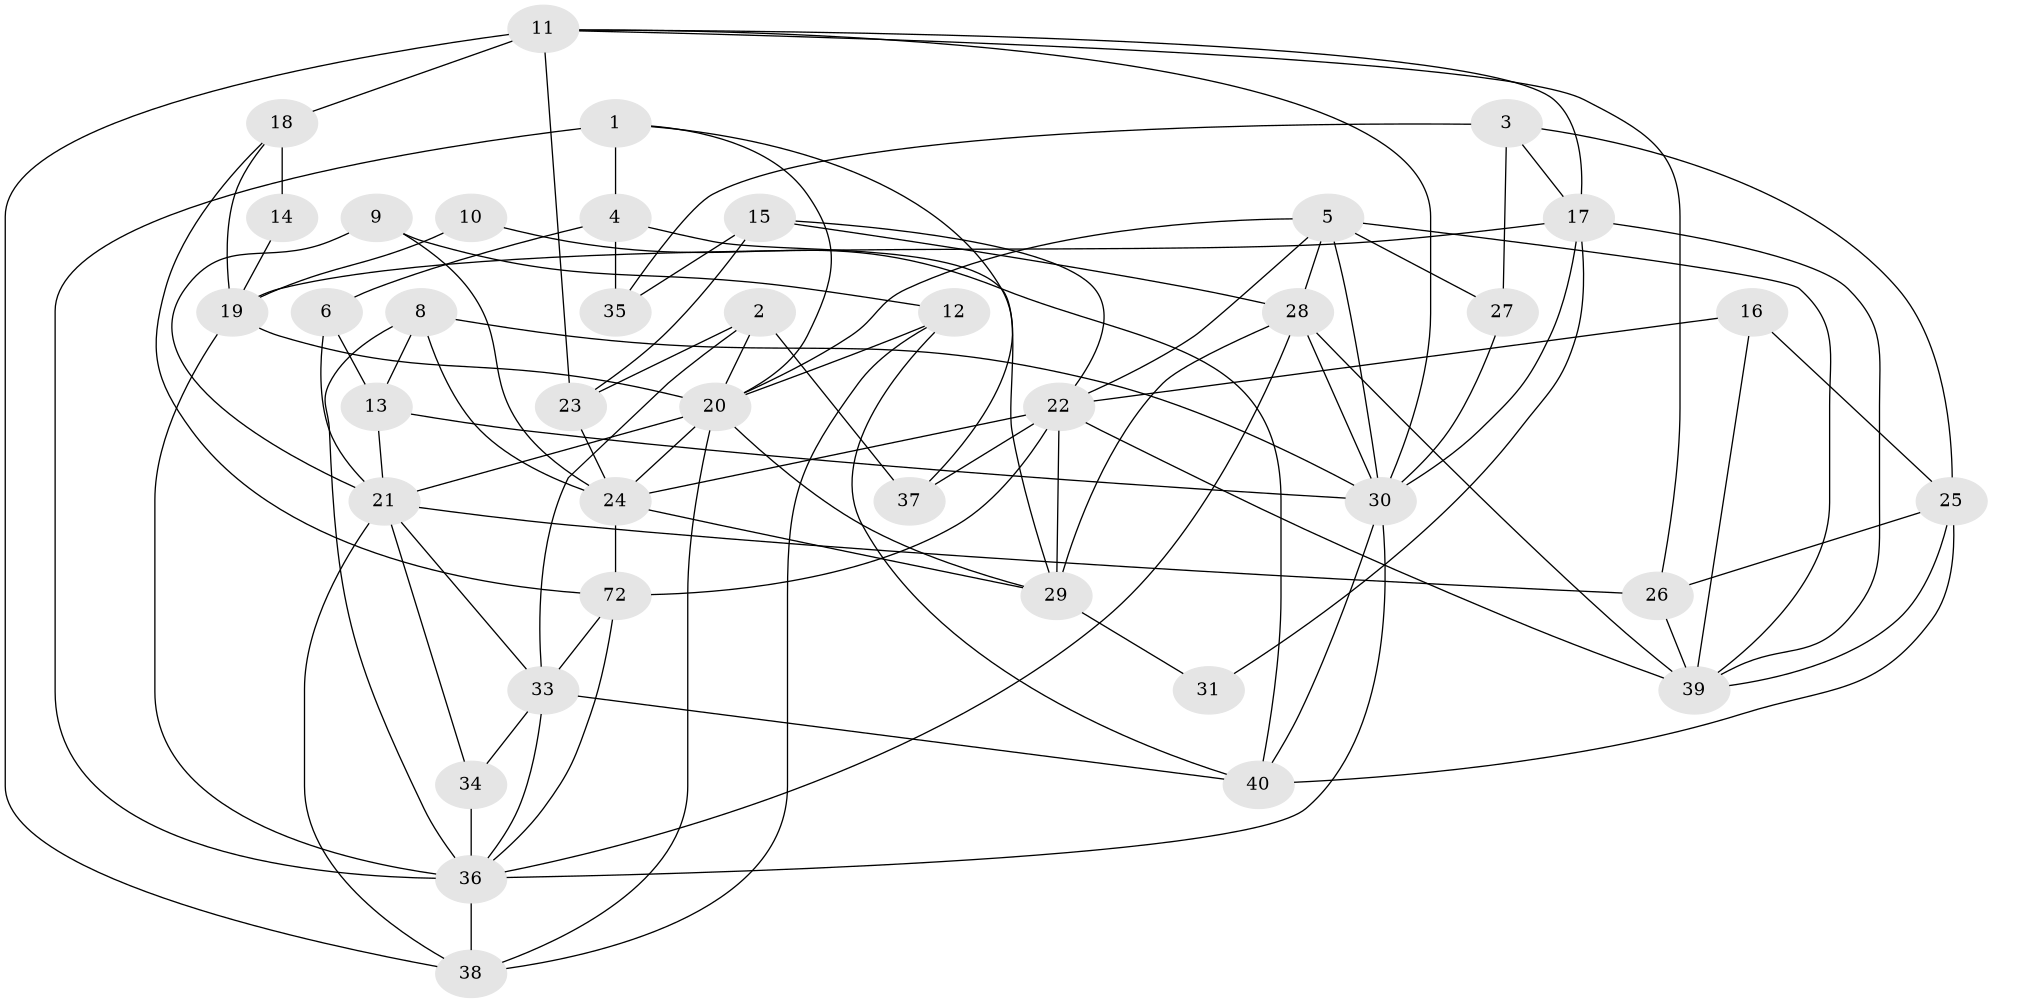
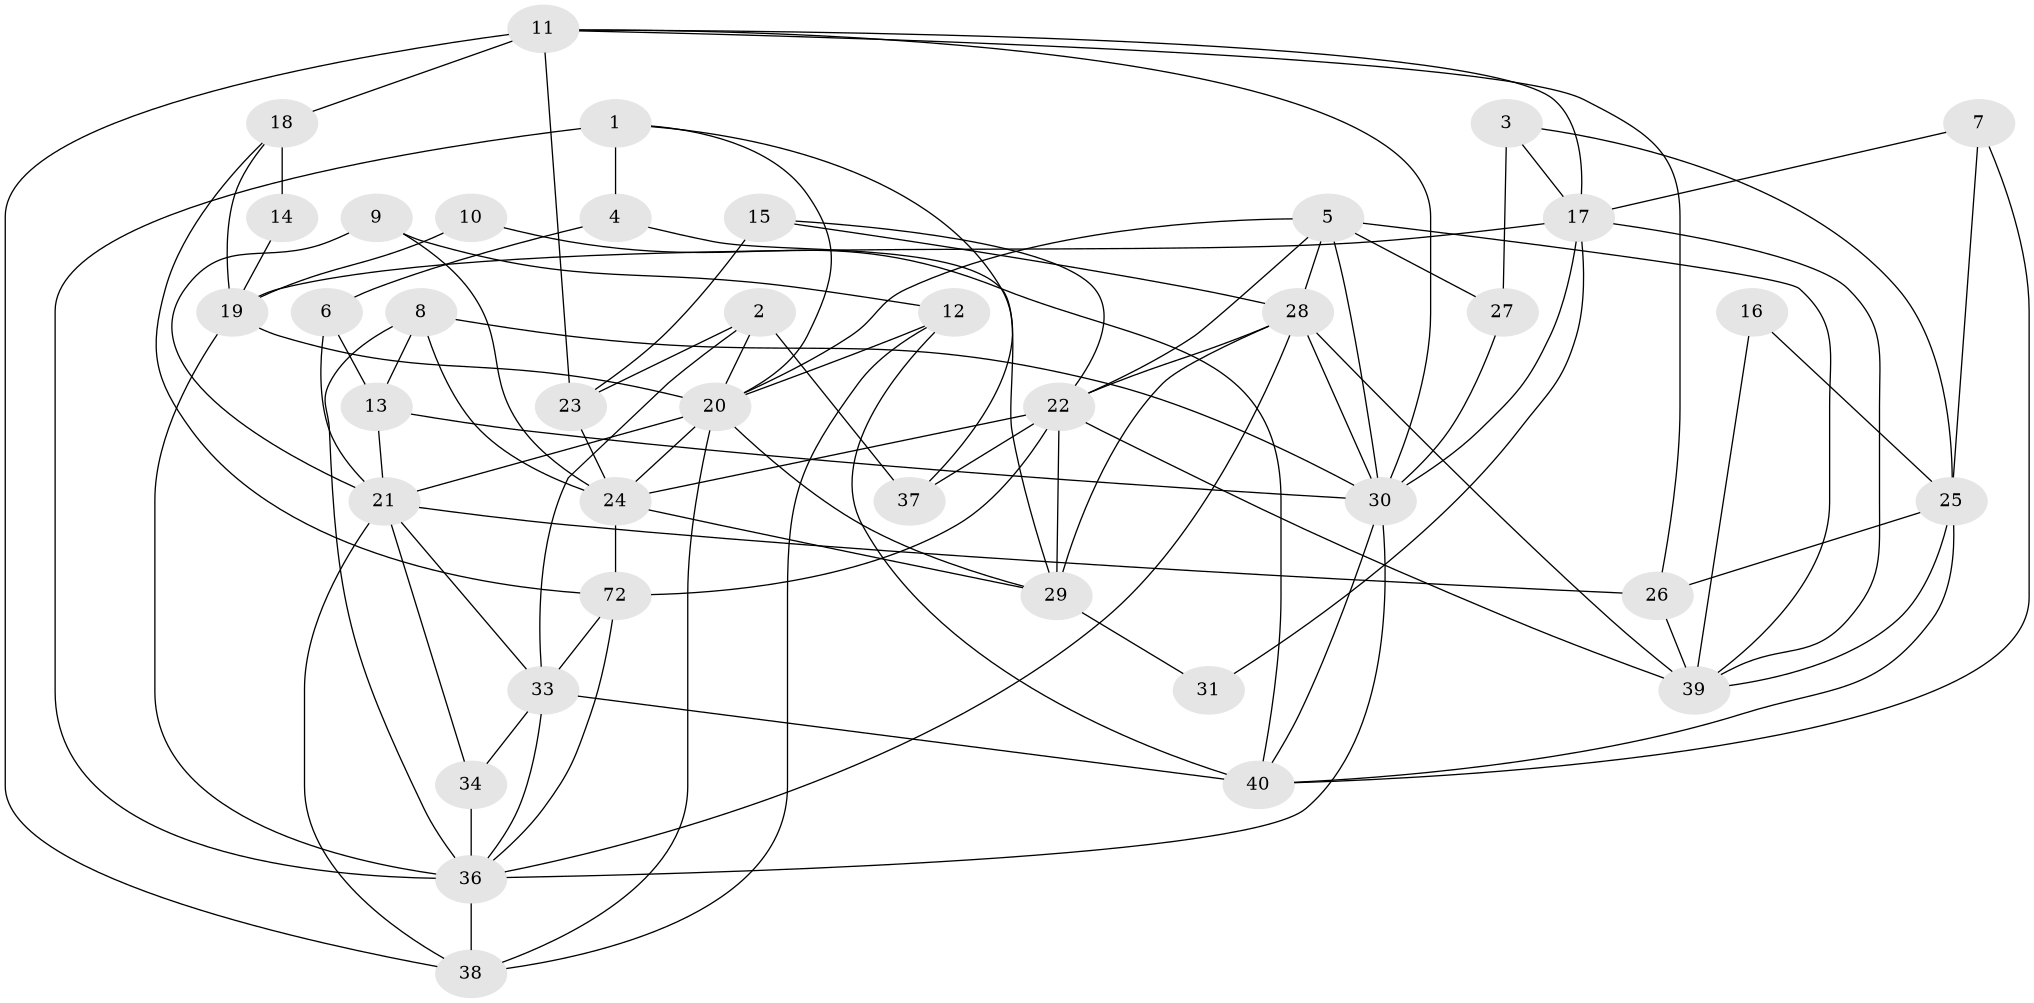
none -> (1979, 123)
(616, 312) -> none
(1406, 360) -> (1179, 360)
